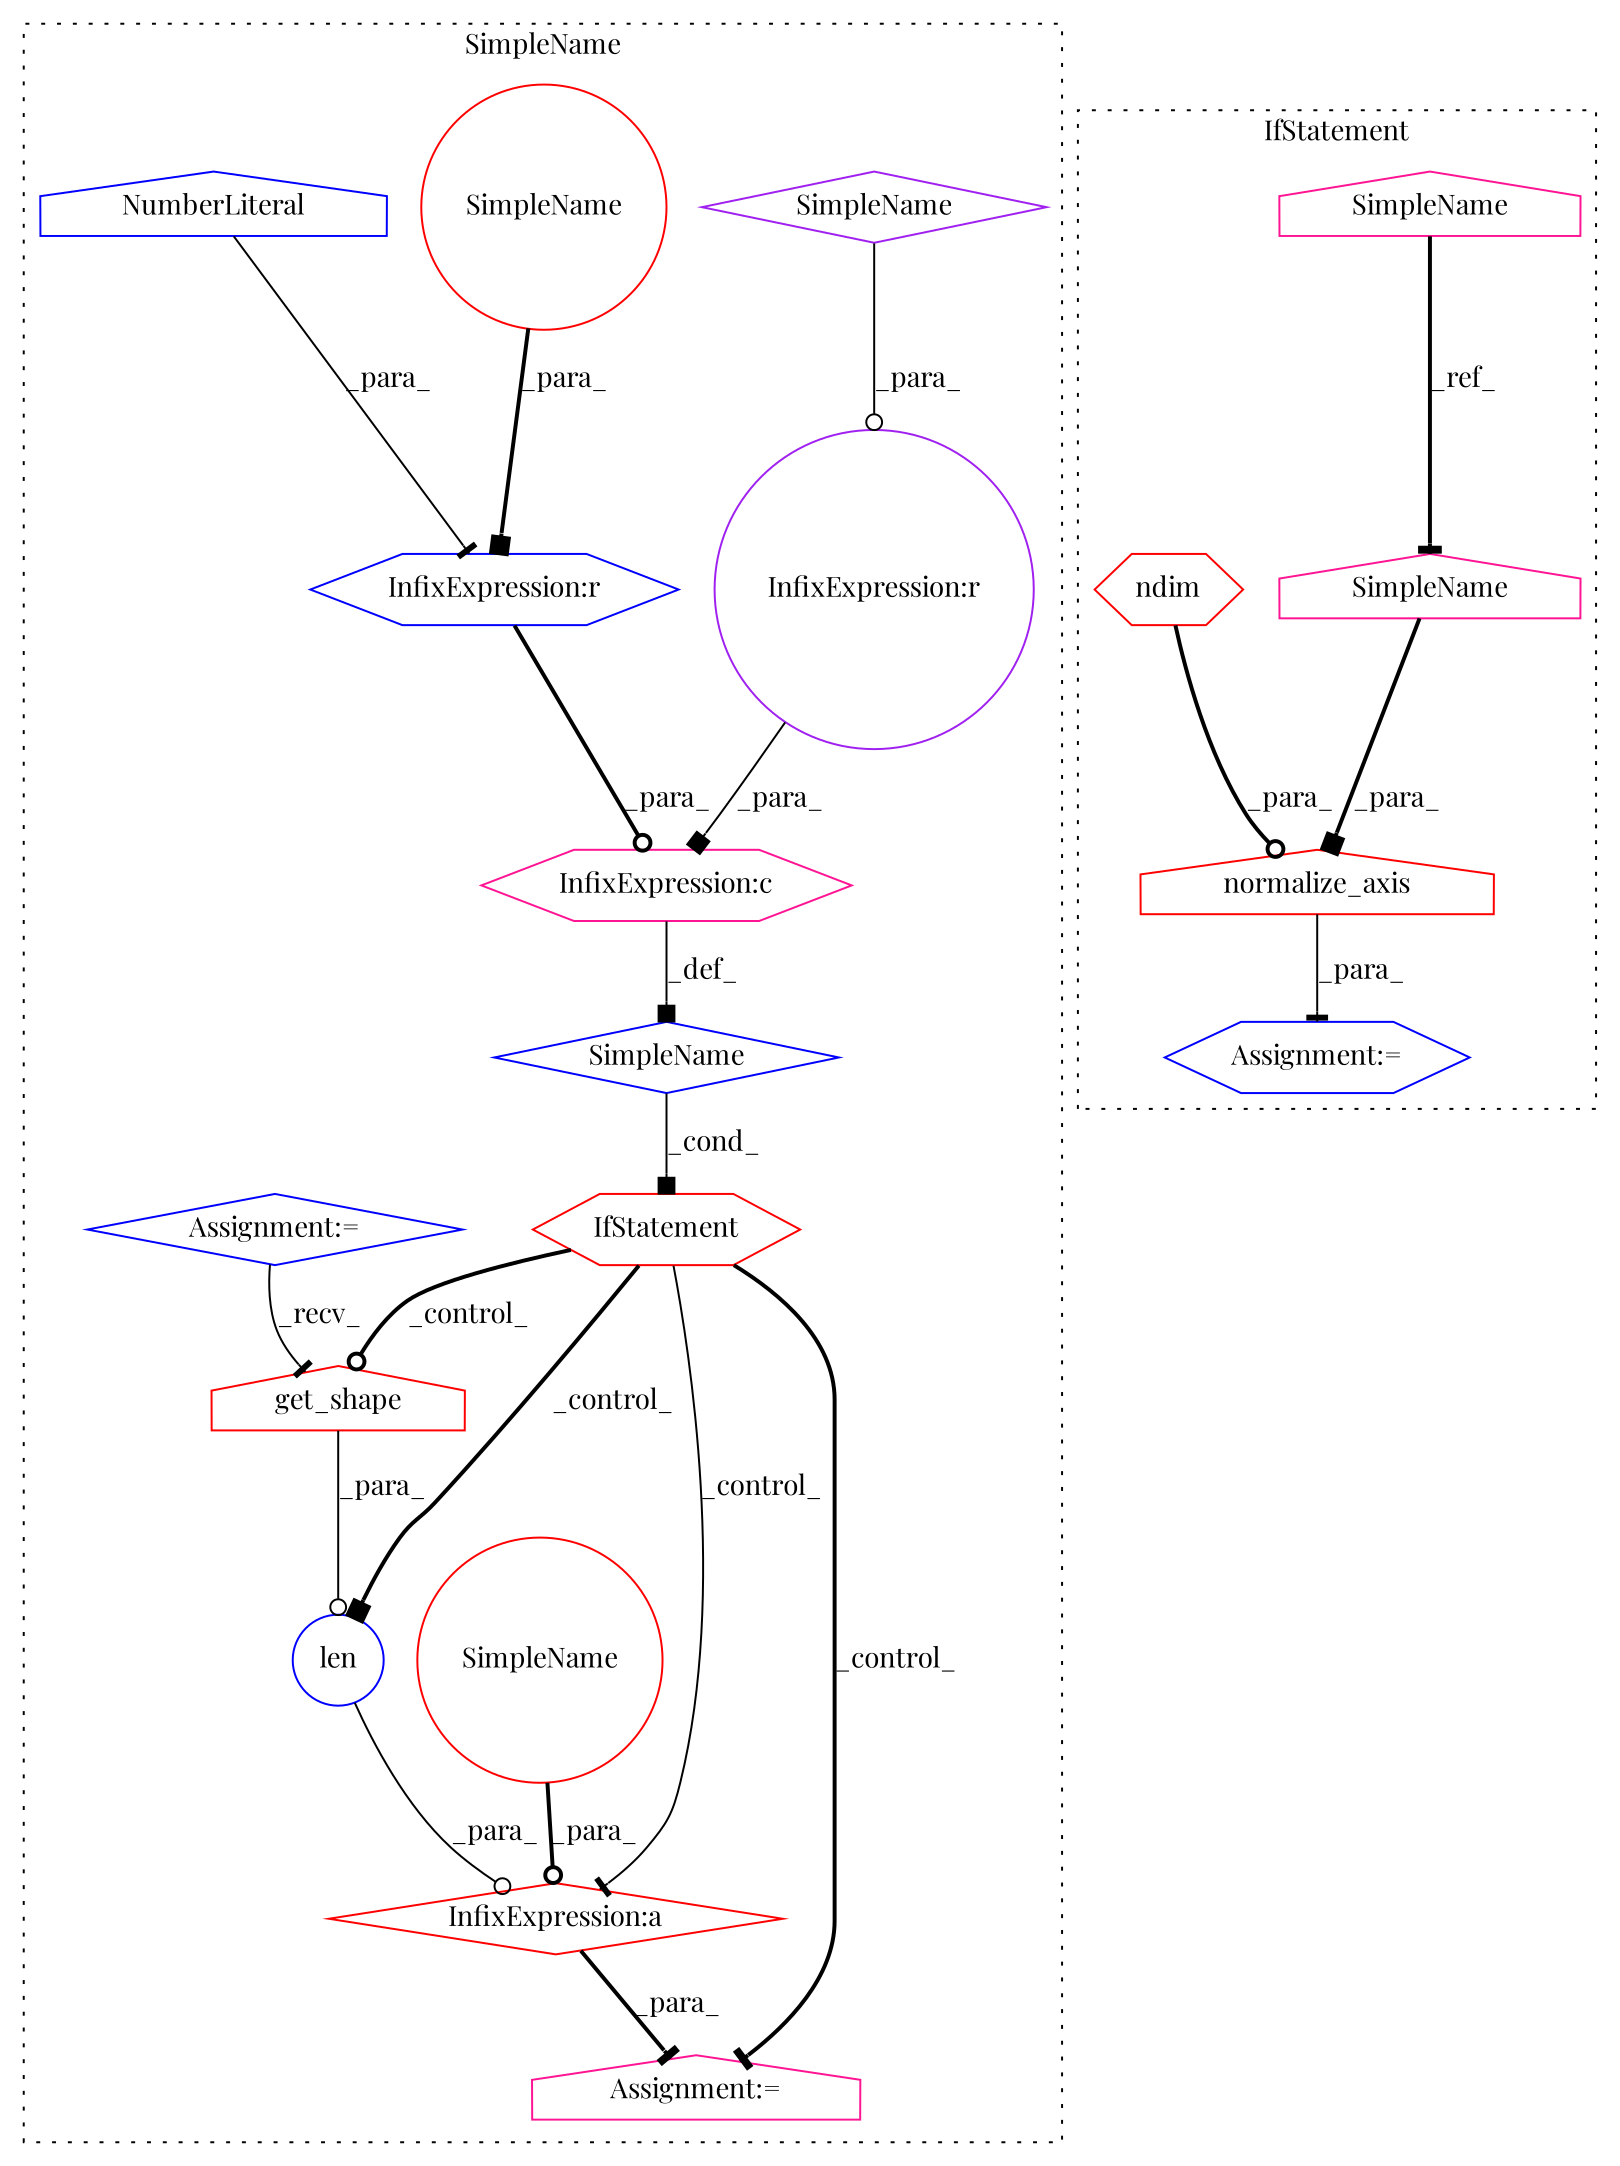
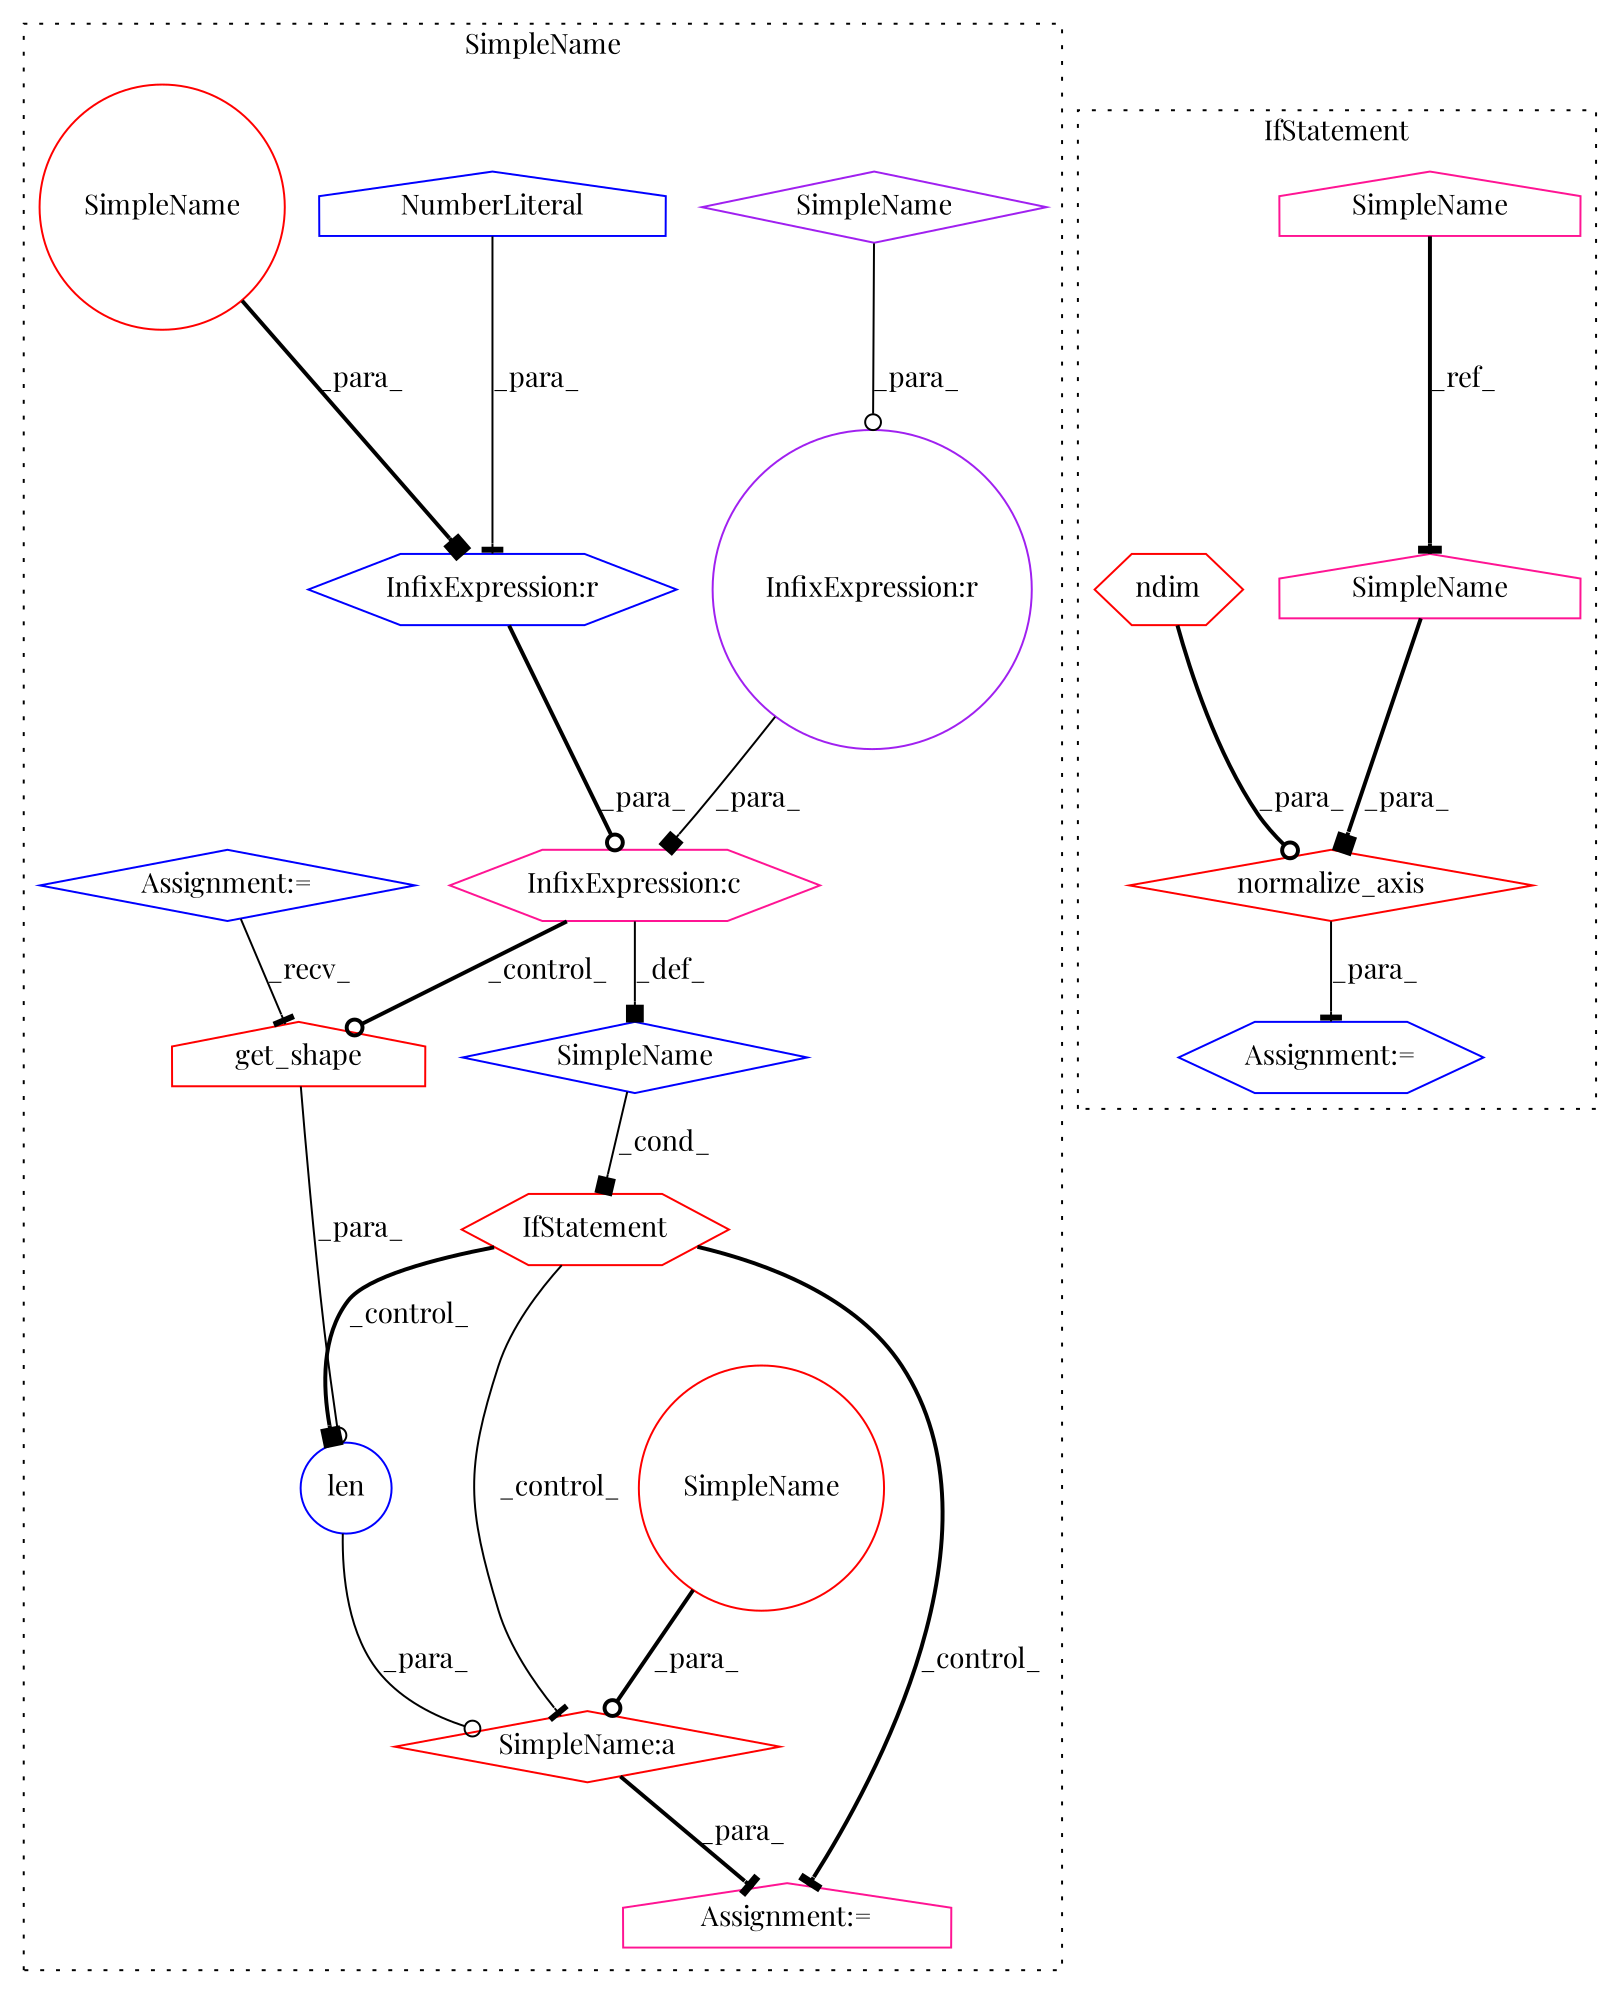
(1317, 885) -> (1331, 885)
(453, 1281) -> (464, 973)
(556, 1919) -> (587, 1747)
